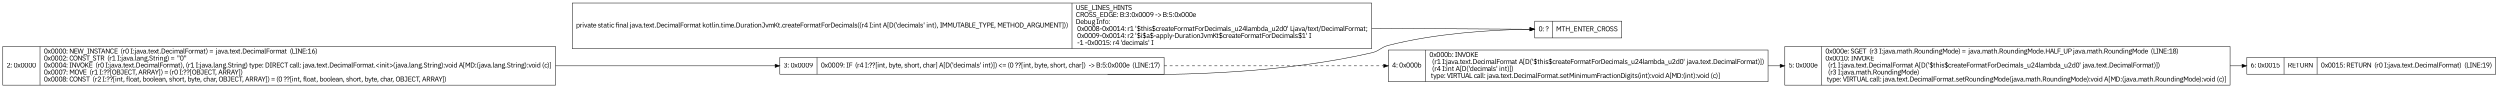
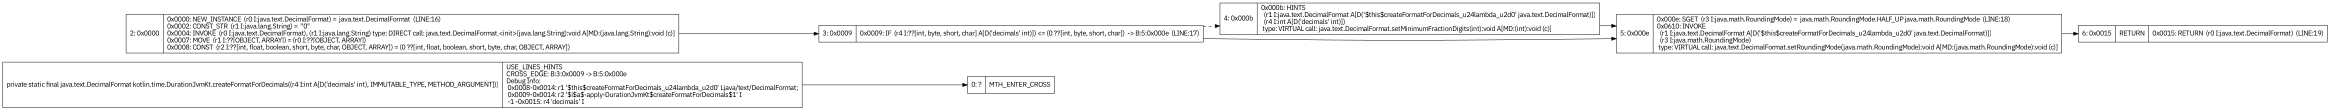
(1455, 55) -> (1285, 8)
(1851, 59) -> (1683, 27)
(1320, 62) -> (1407, 40)
